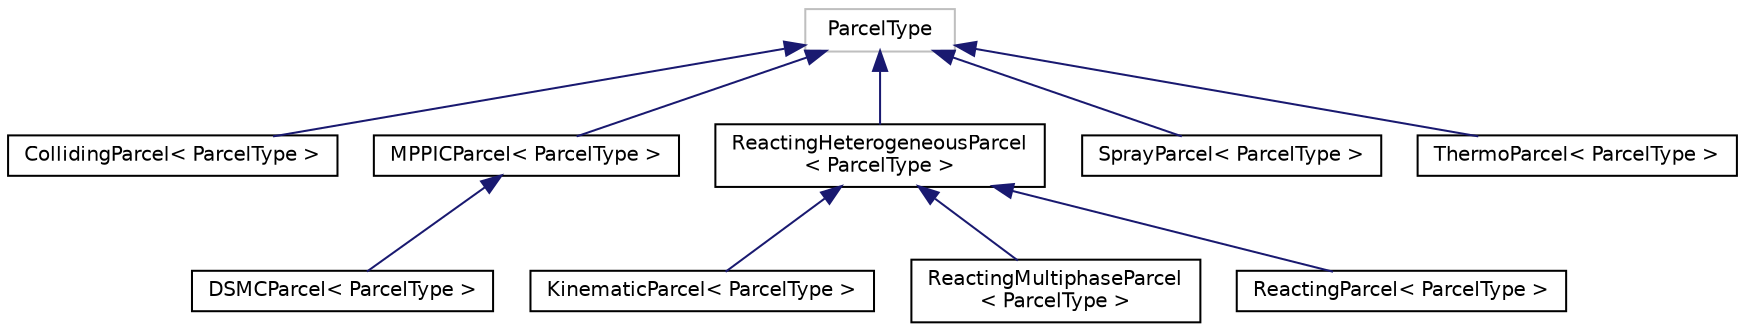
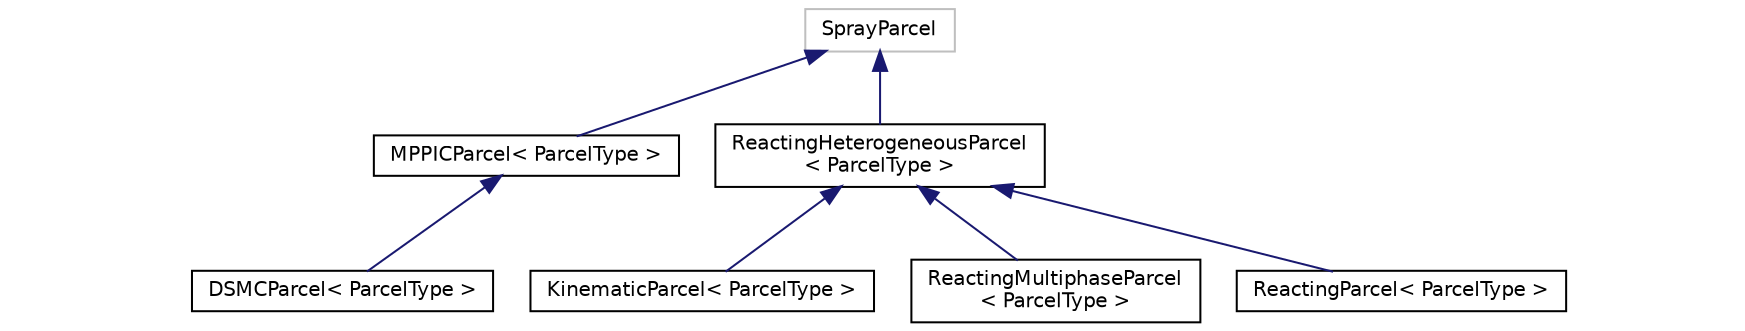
(880, 30) -> (880, 30)
(173, 156) -> none
(1232, 156) -> none
(1577, 156) -> none
